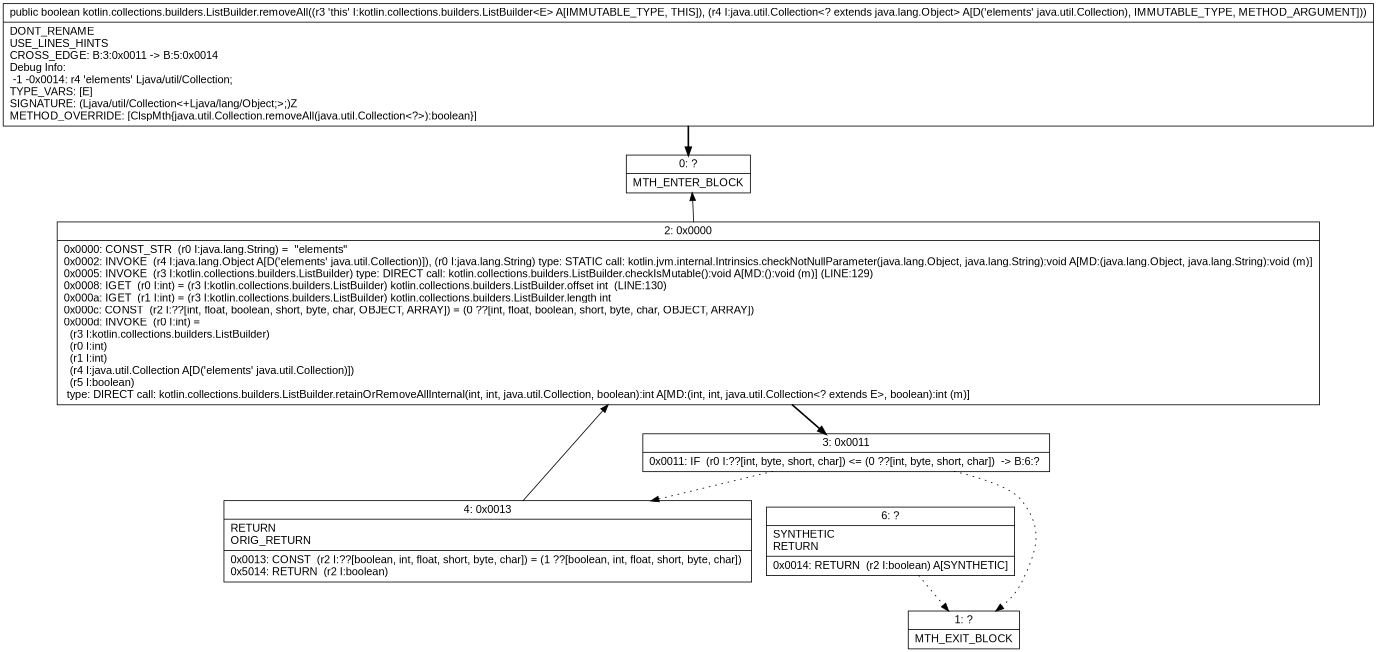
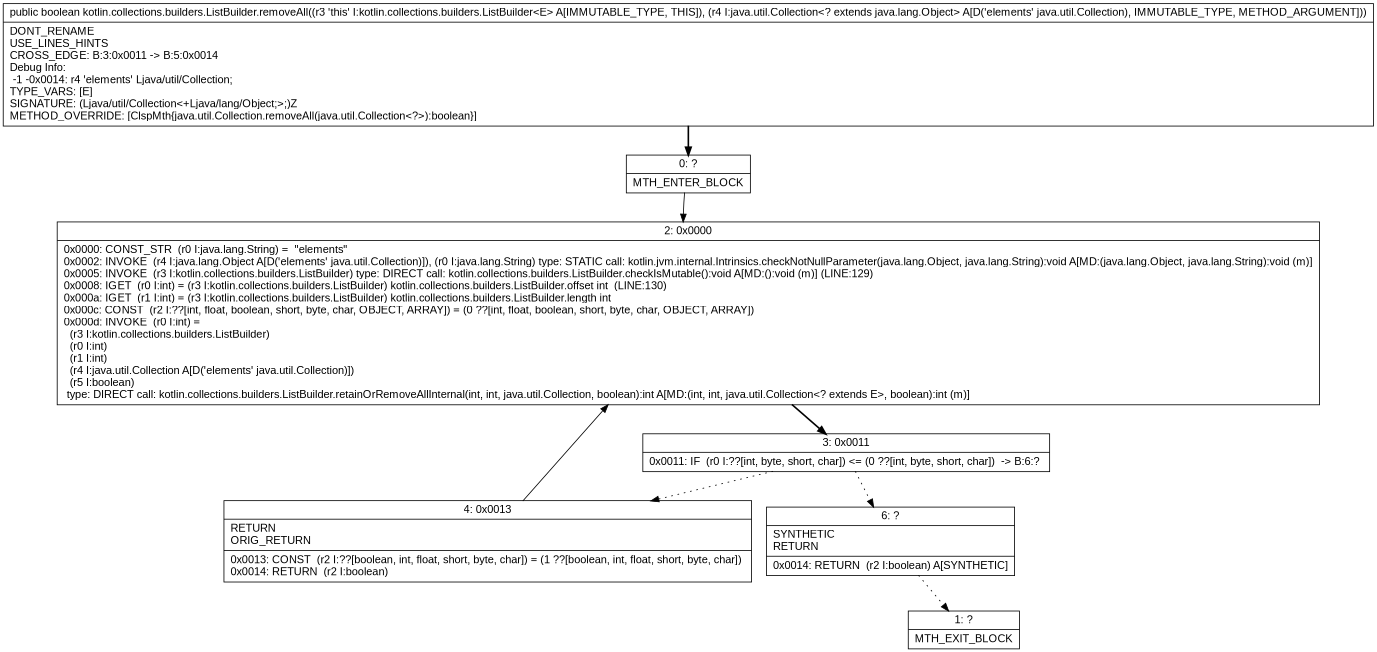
(693, 211) -> (684, 203)
(1033, 519) -> (863, 486)
(311, 572) -> (311, 572)
